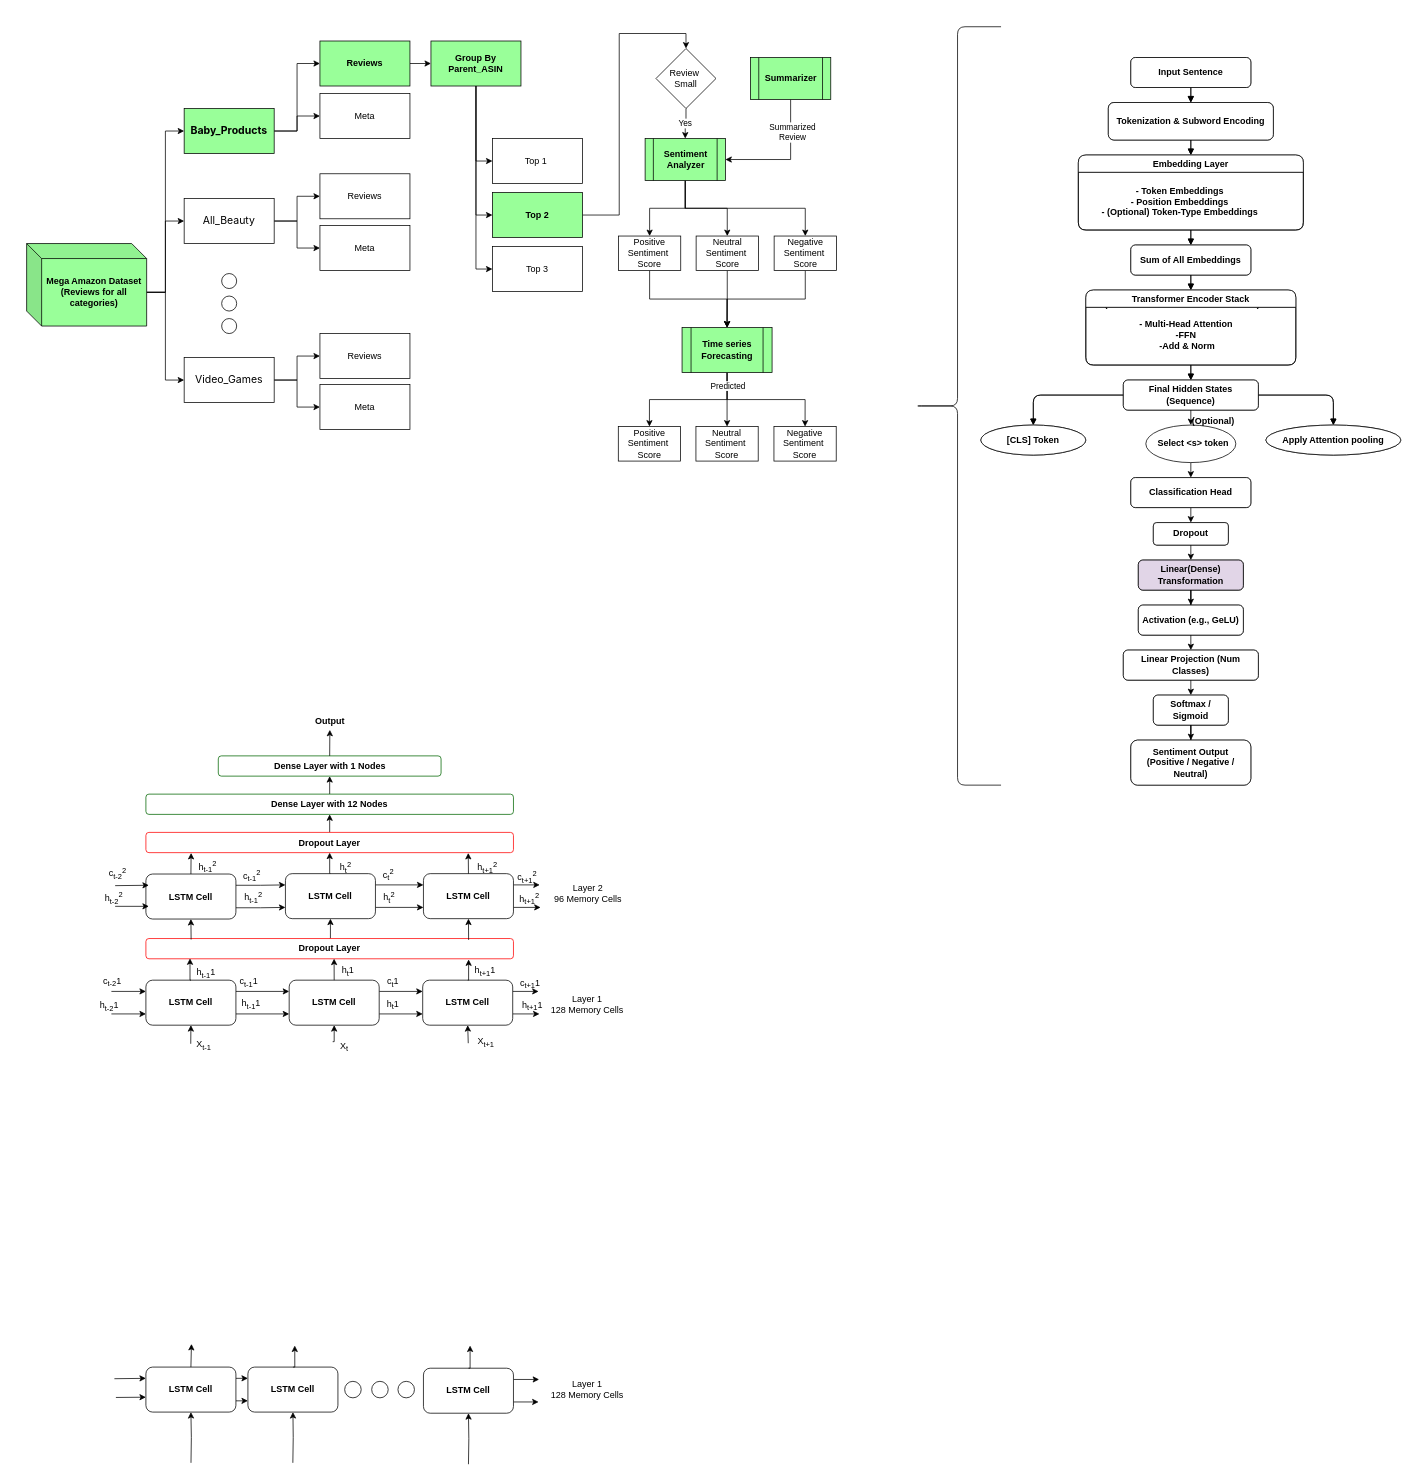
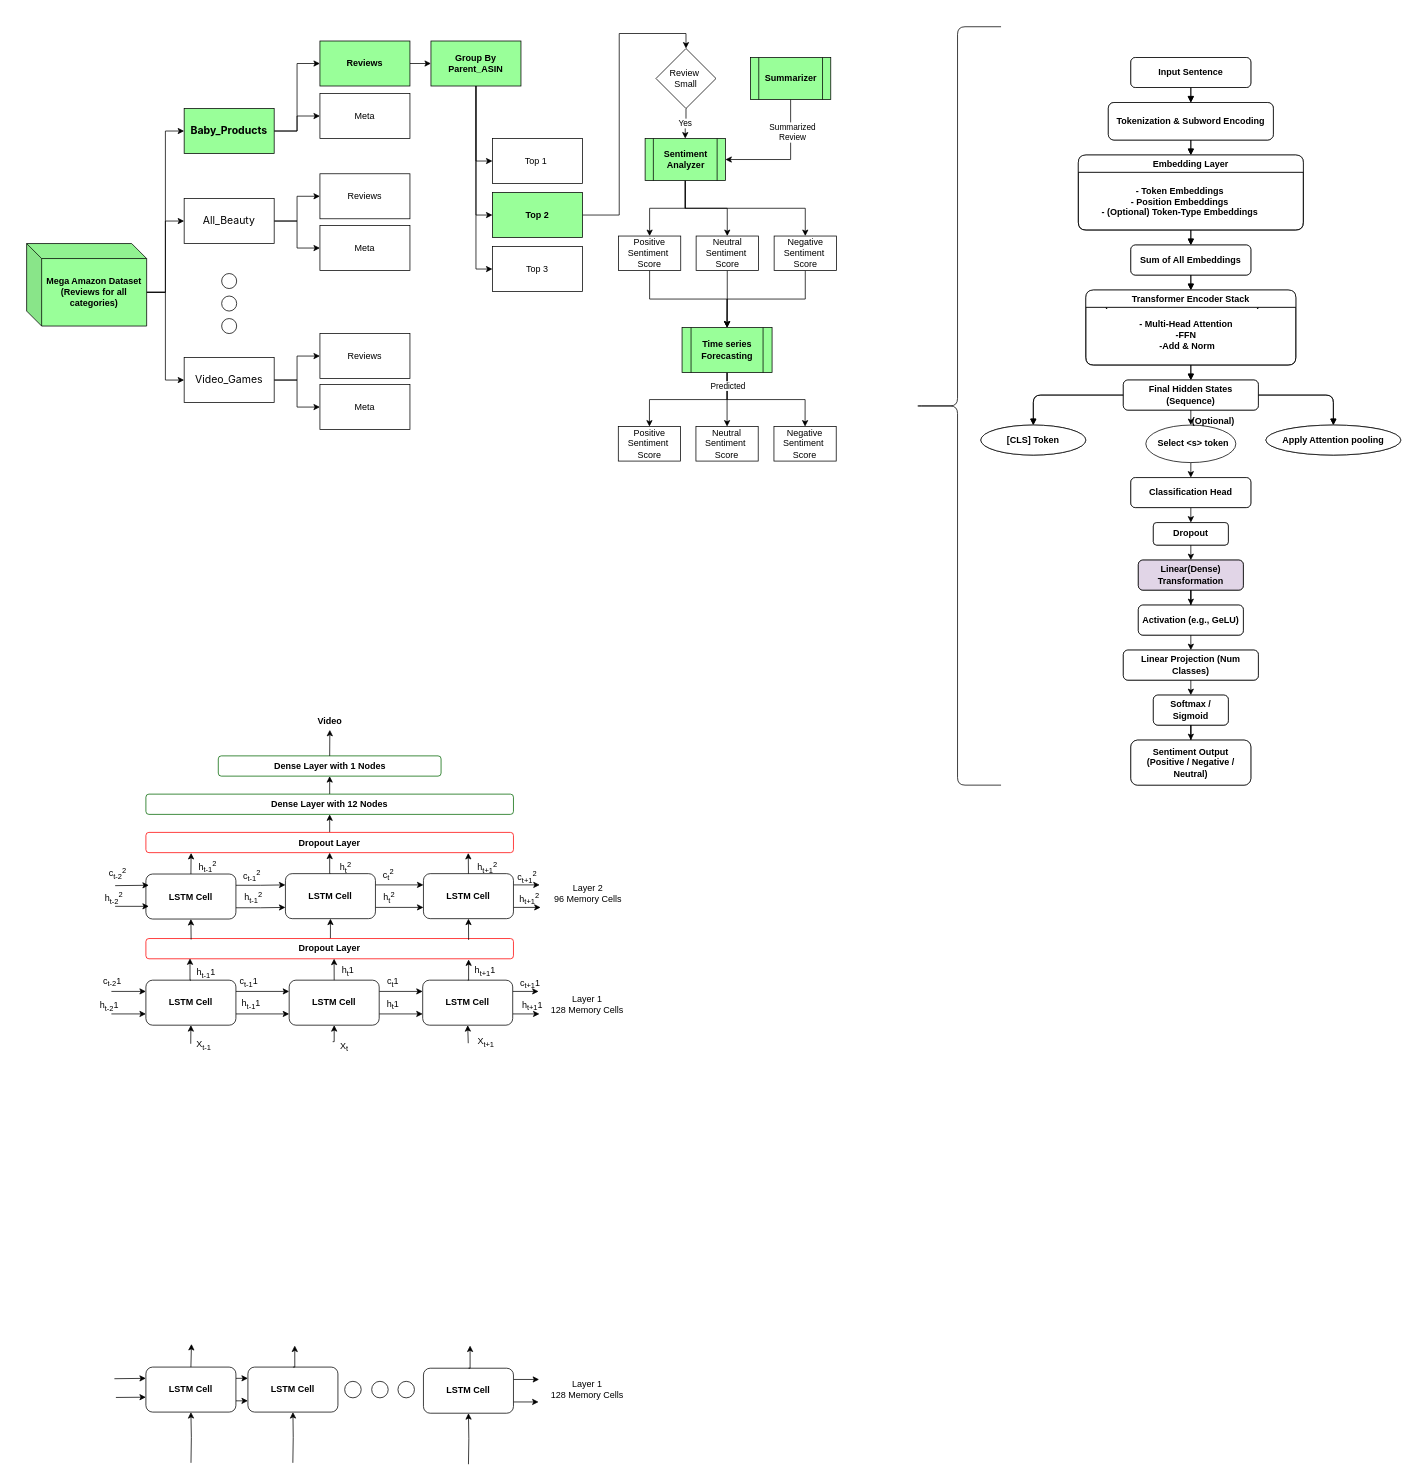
(330, 721) -> (330, 721)
